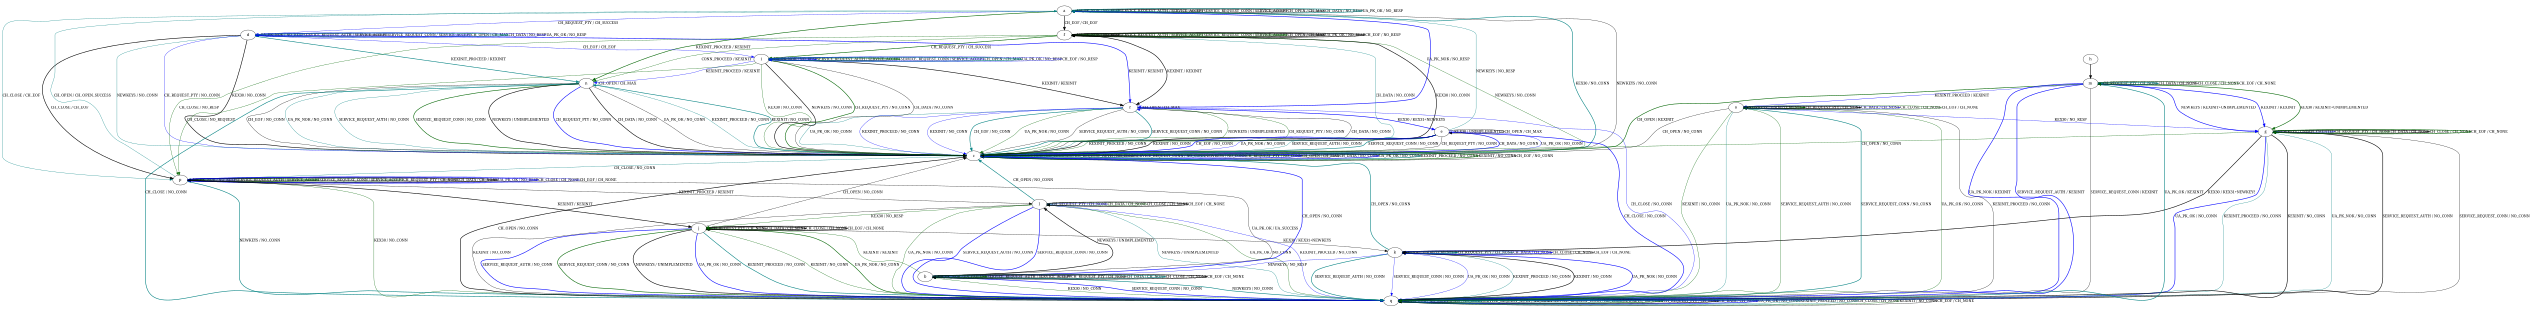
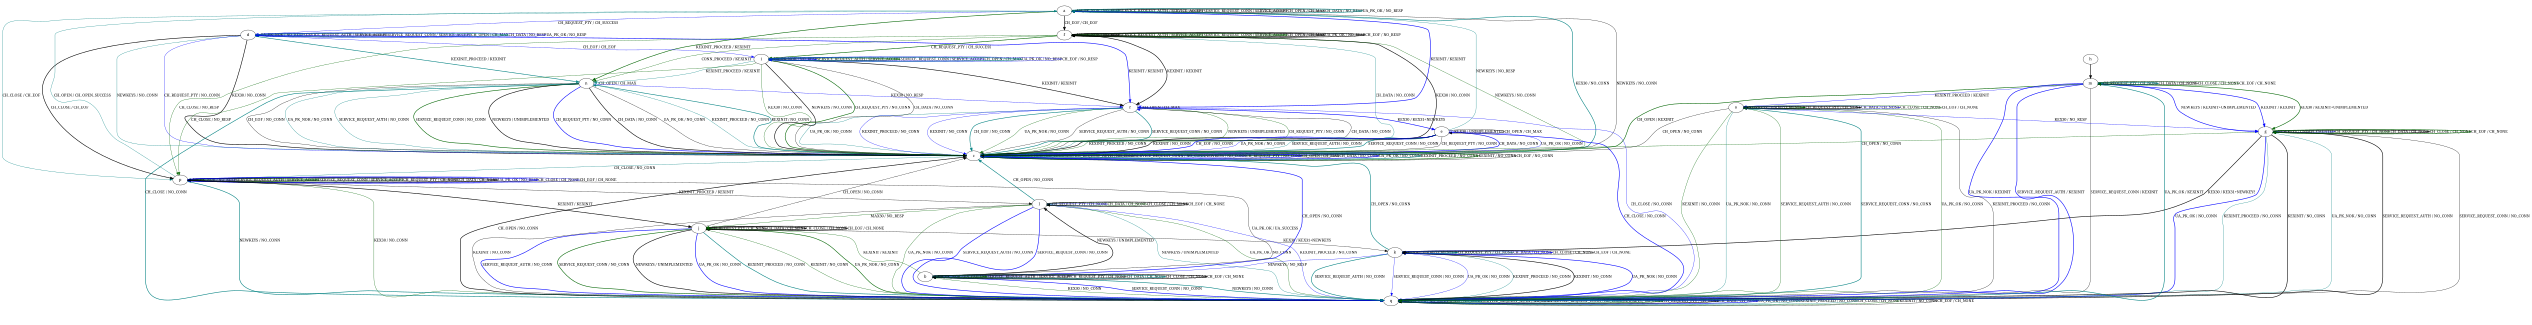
(1448, 59) -> (1448, 59)
(676, 76) -> (676, 76)
none -> (857, 95)
(211, 120) -> (211, 120)
(887, 216) -> (887, 216)
